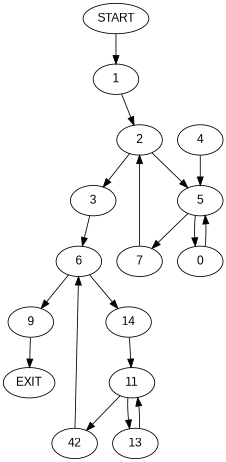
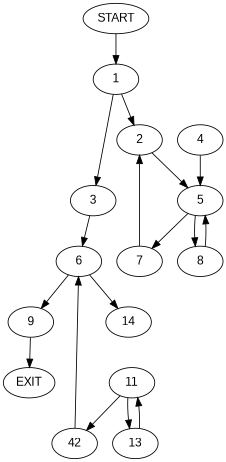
(119, 167) -> (105, 136)
(200, 261) -> (200, 261)
(130, 348) -> none
